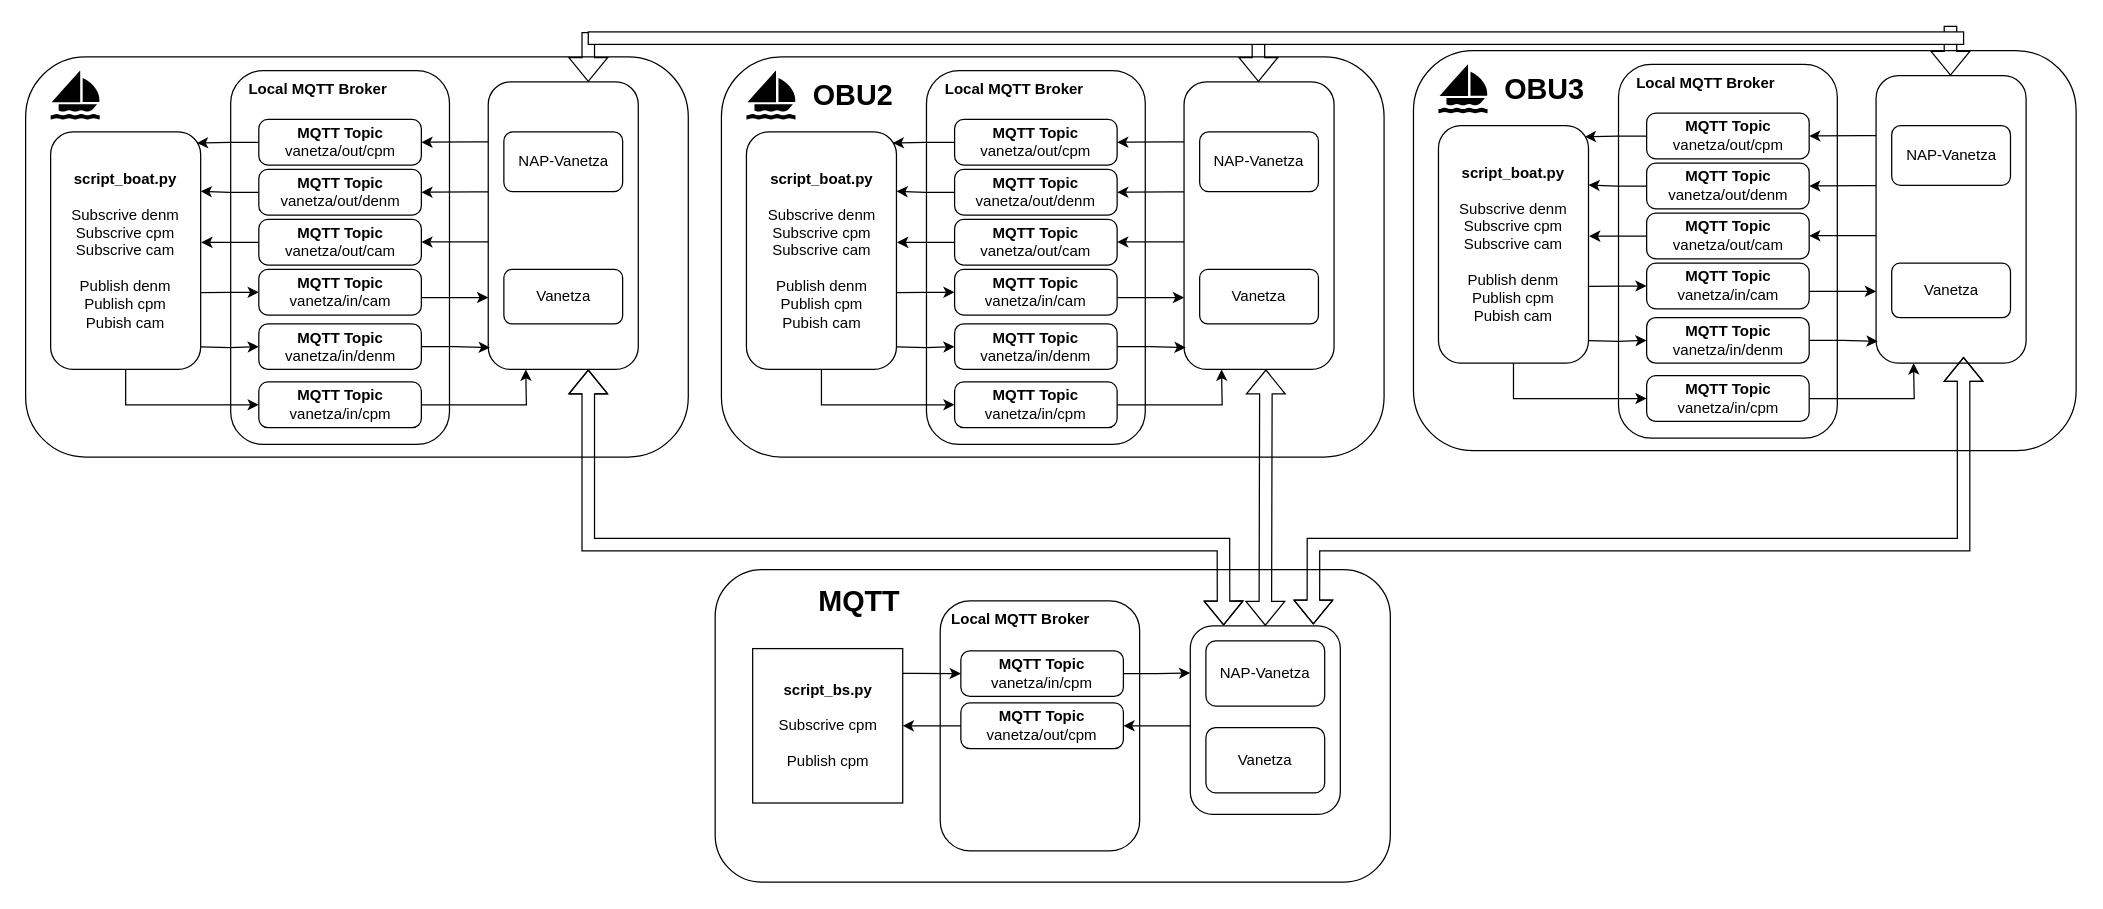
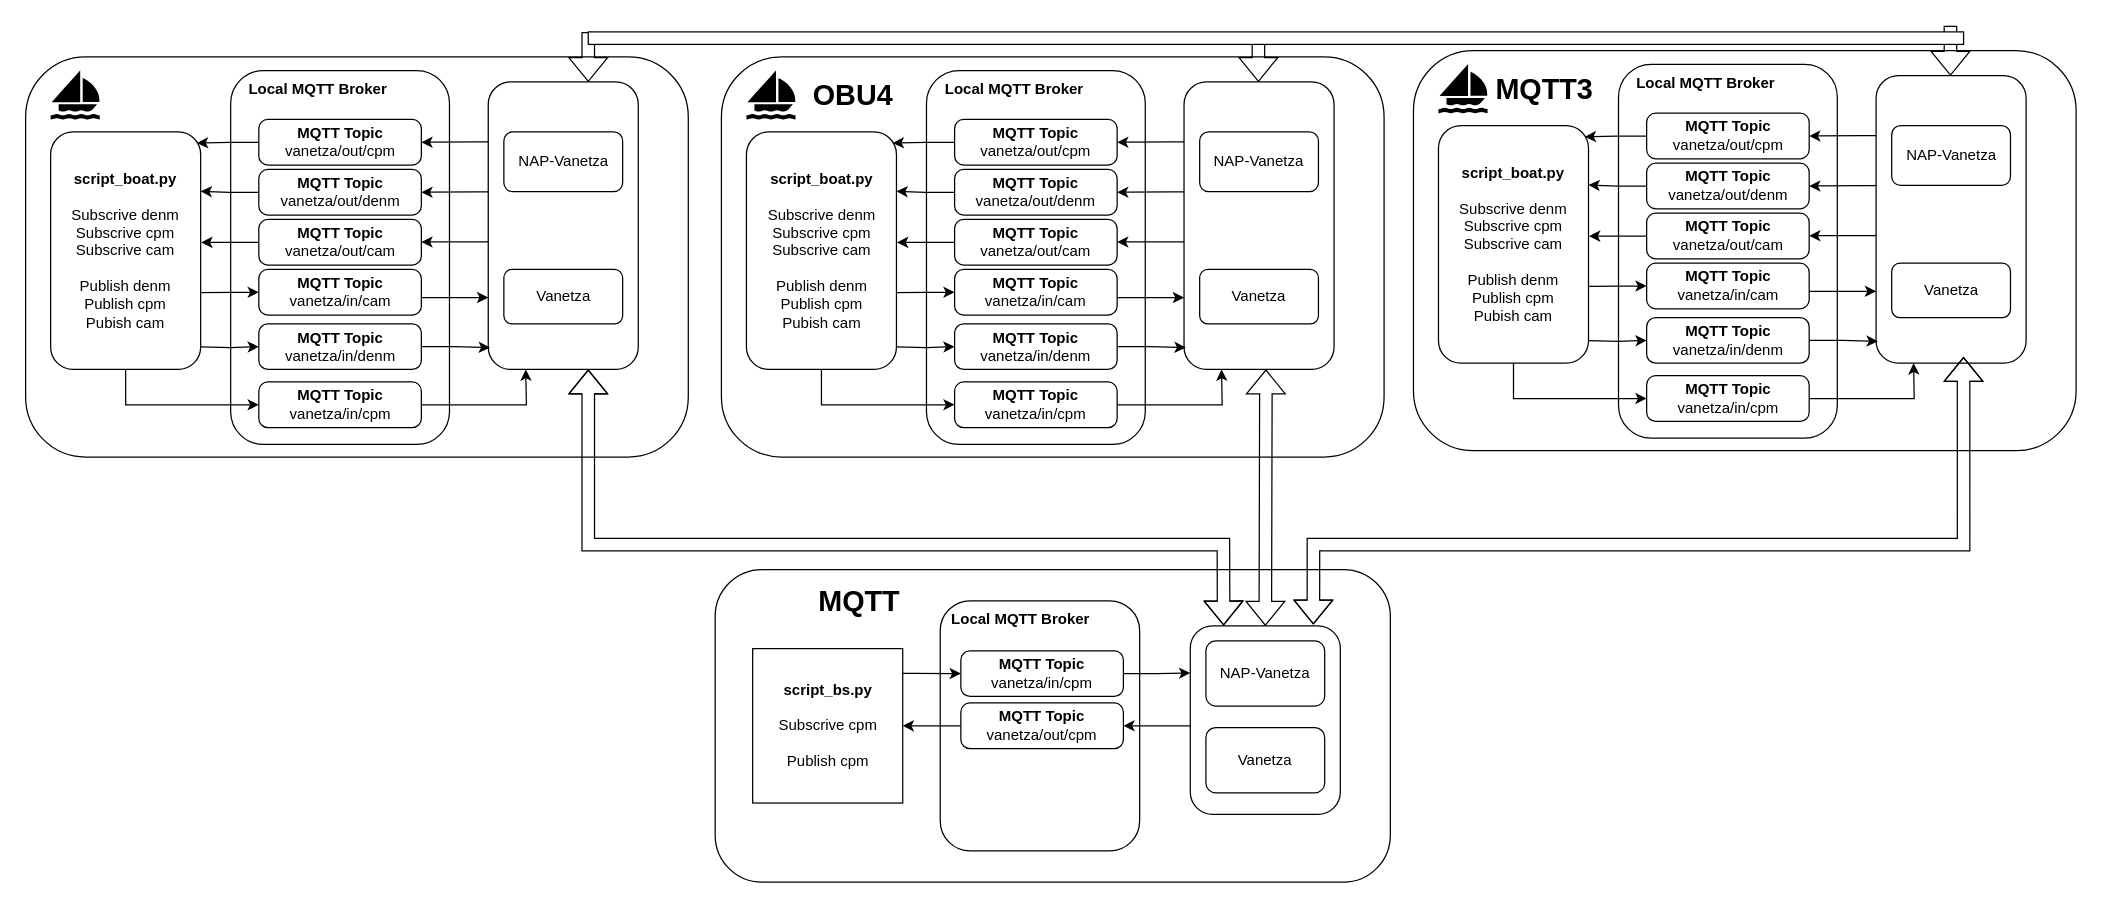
(1544, 89) -> (1544, 89)
(853, 96) -> (853, 96)
